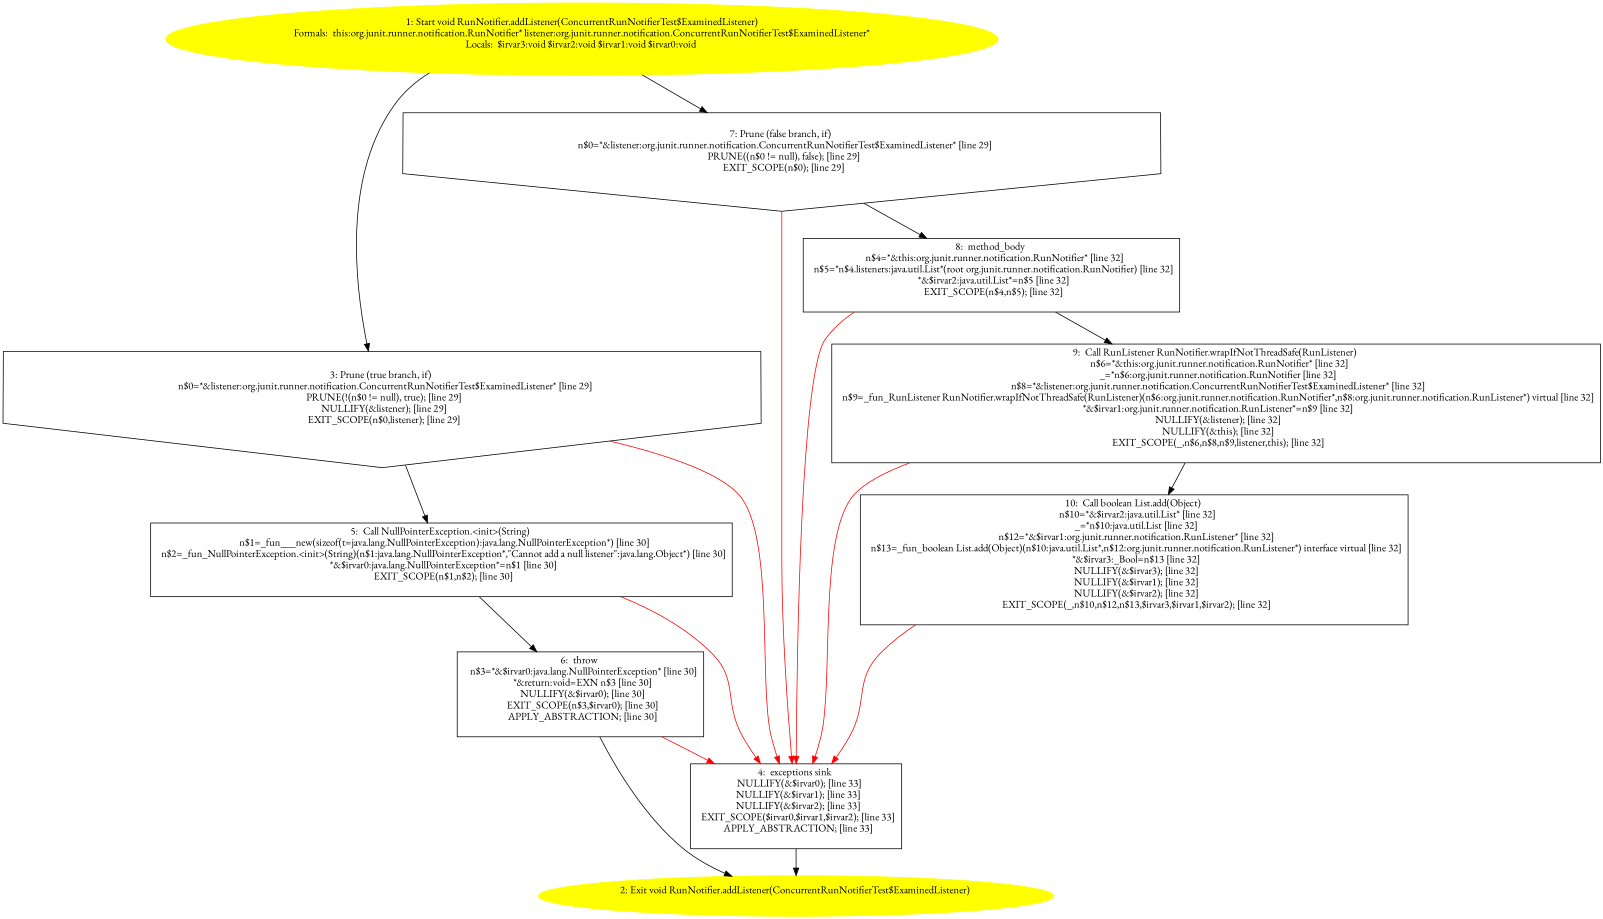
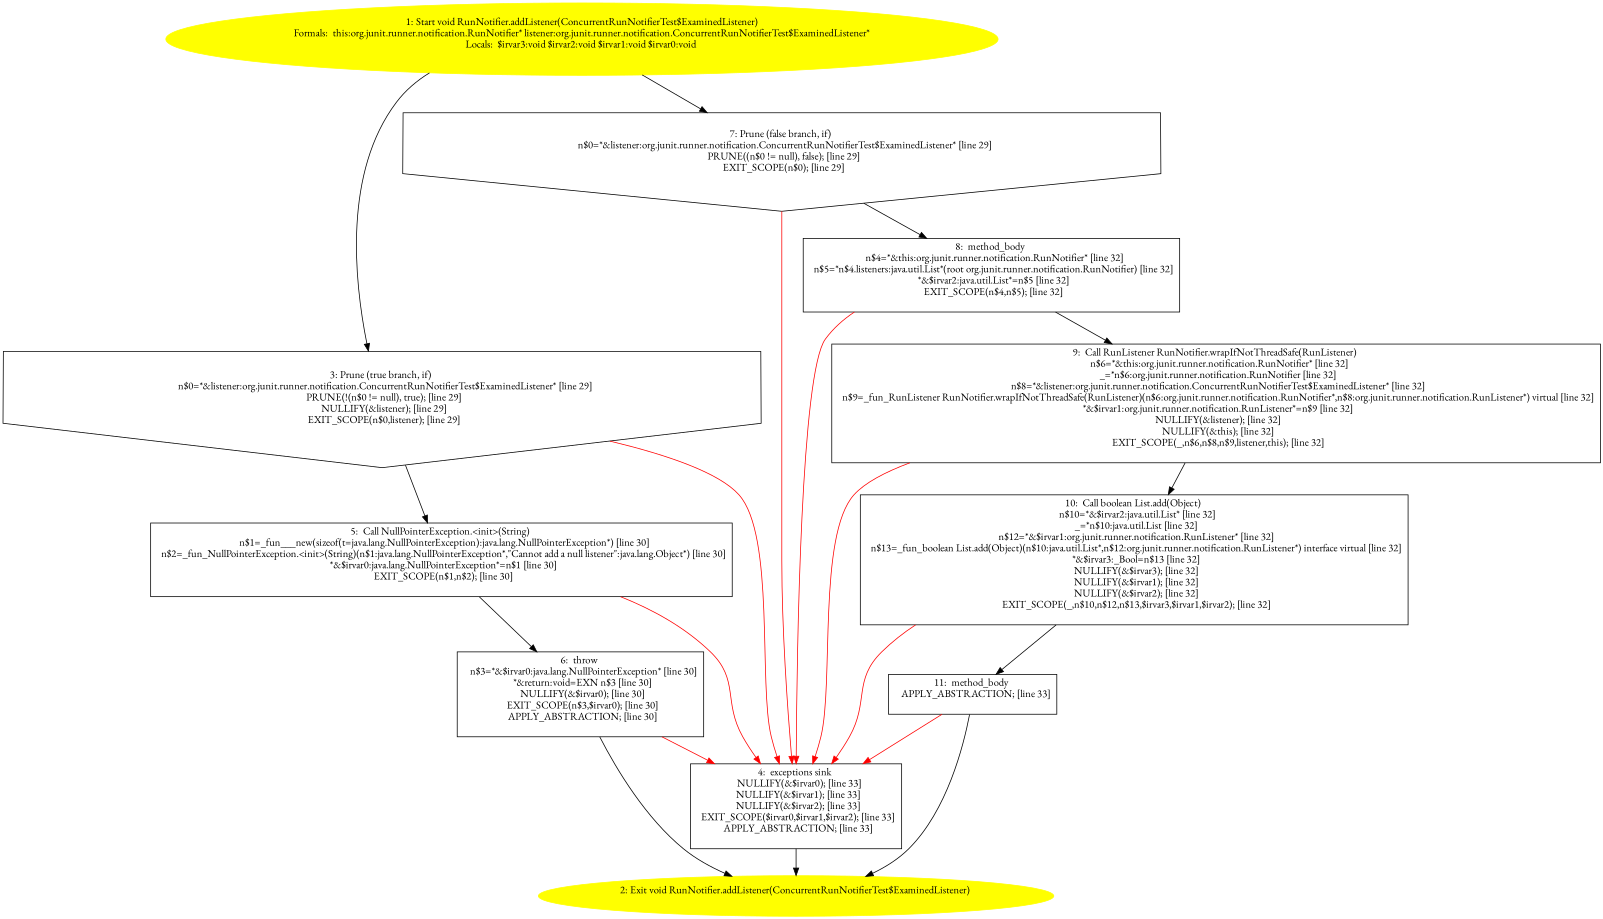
none -> (973, 694)
